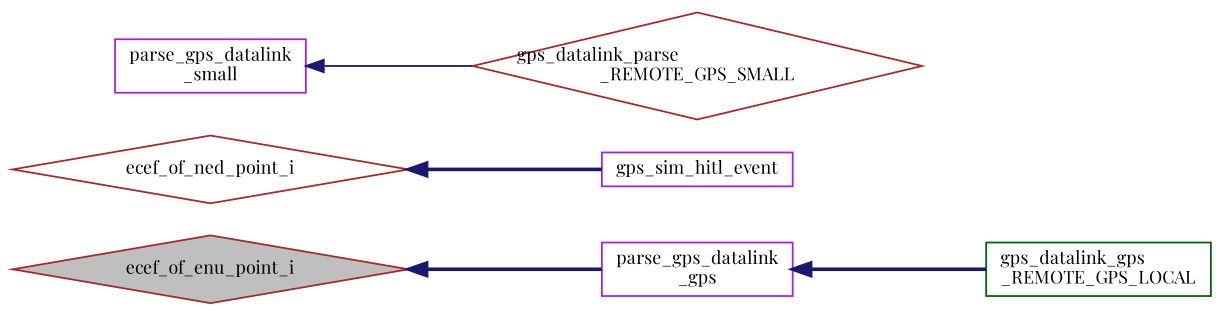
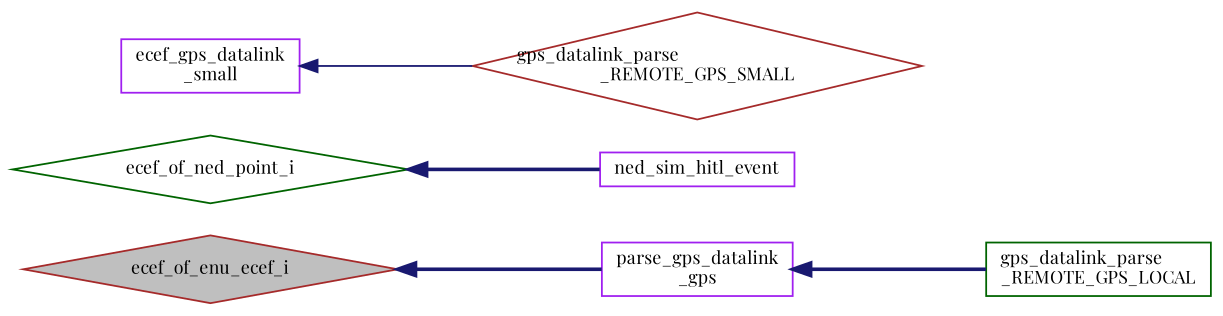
(210, 66) -> (210, 66)
(210, 169) -> (210, 169)
(697, 169) -> (697, 169)
(210, 269) -> (210, 269)
(1099, 269) -> (1099, 269)
